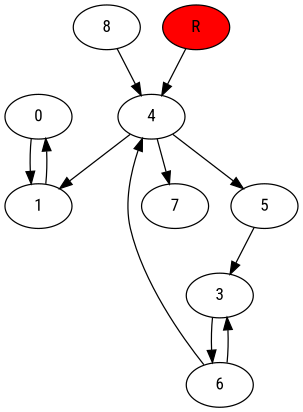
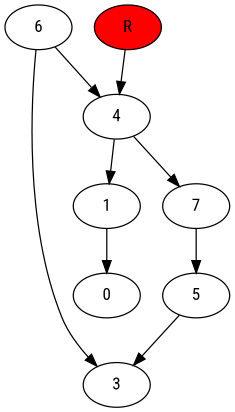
(107, 27) -> none
(30, 155) -> none
(203, 158) -> (196, 245)
(211, 334) -> none
